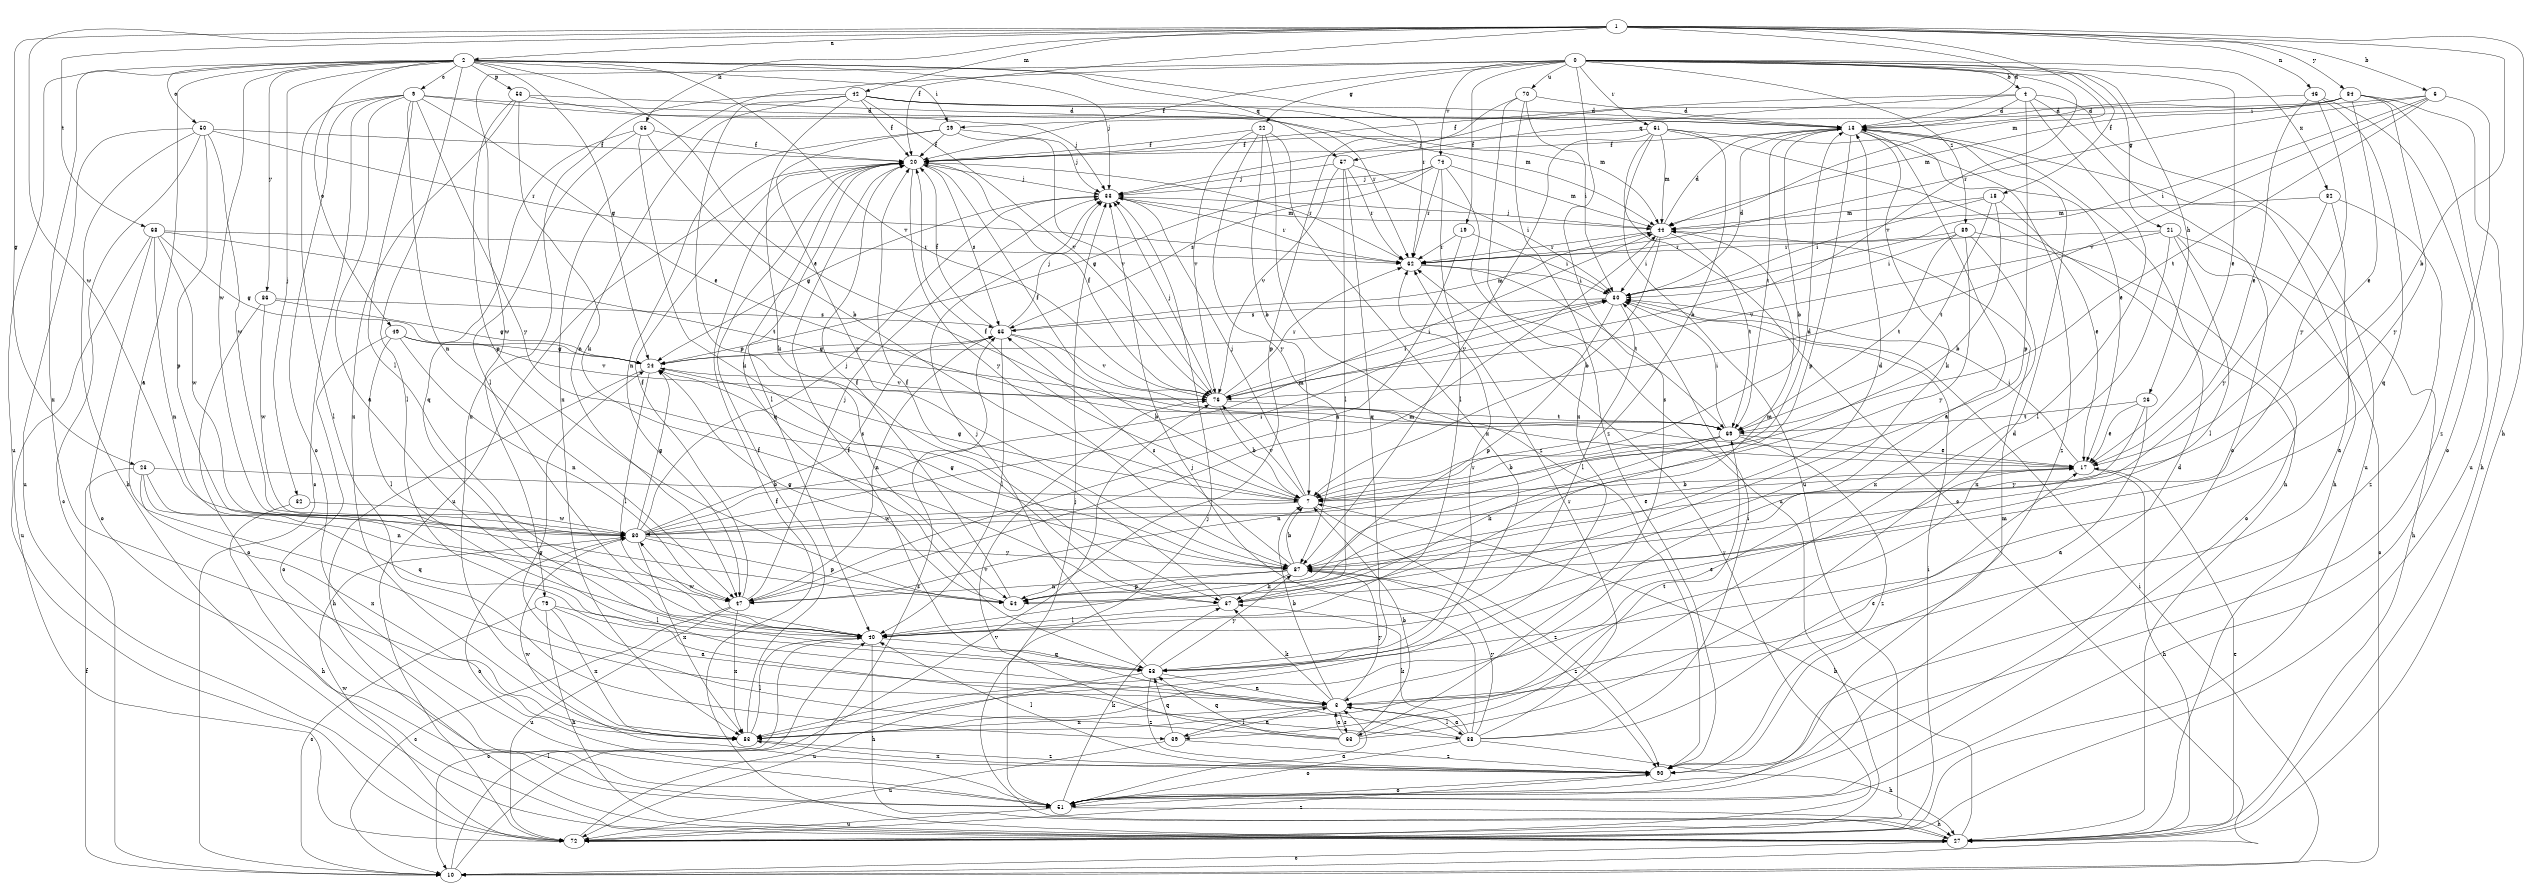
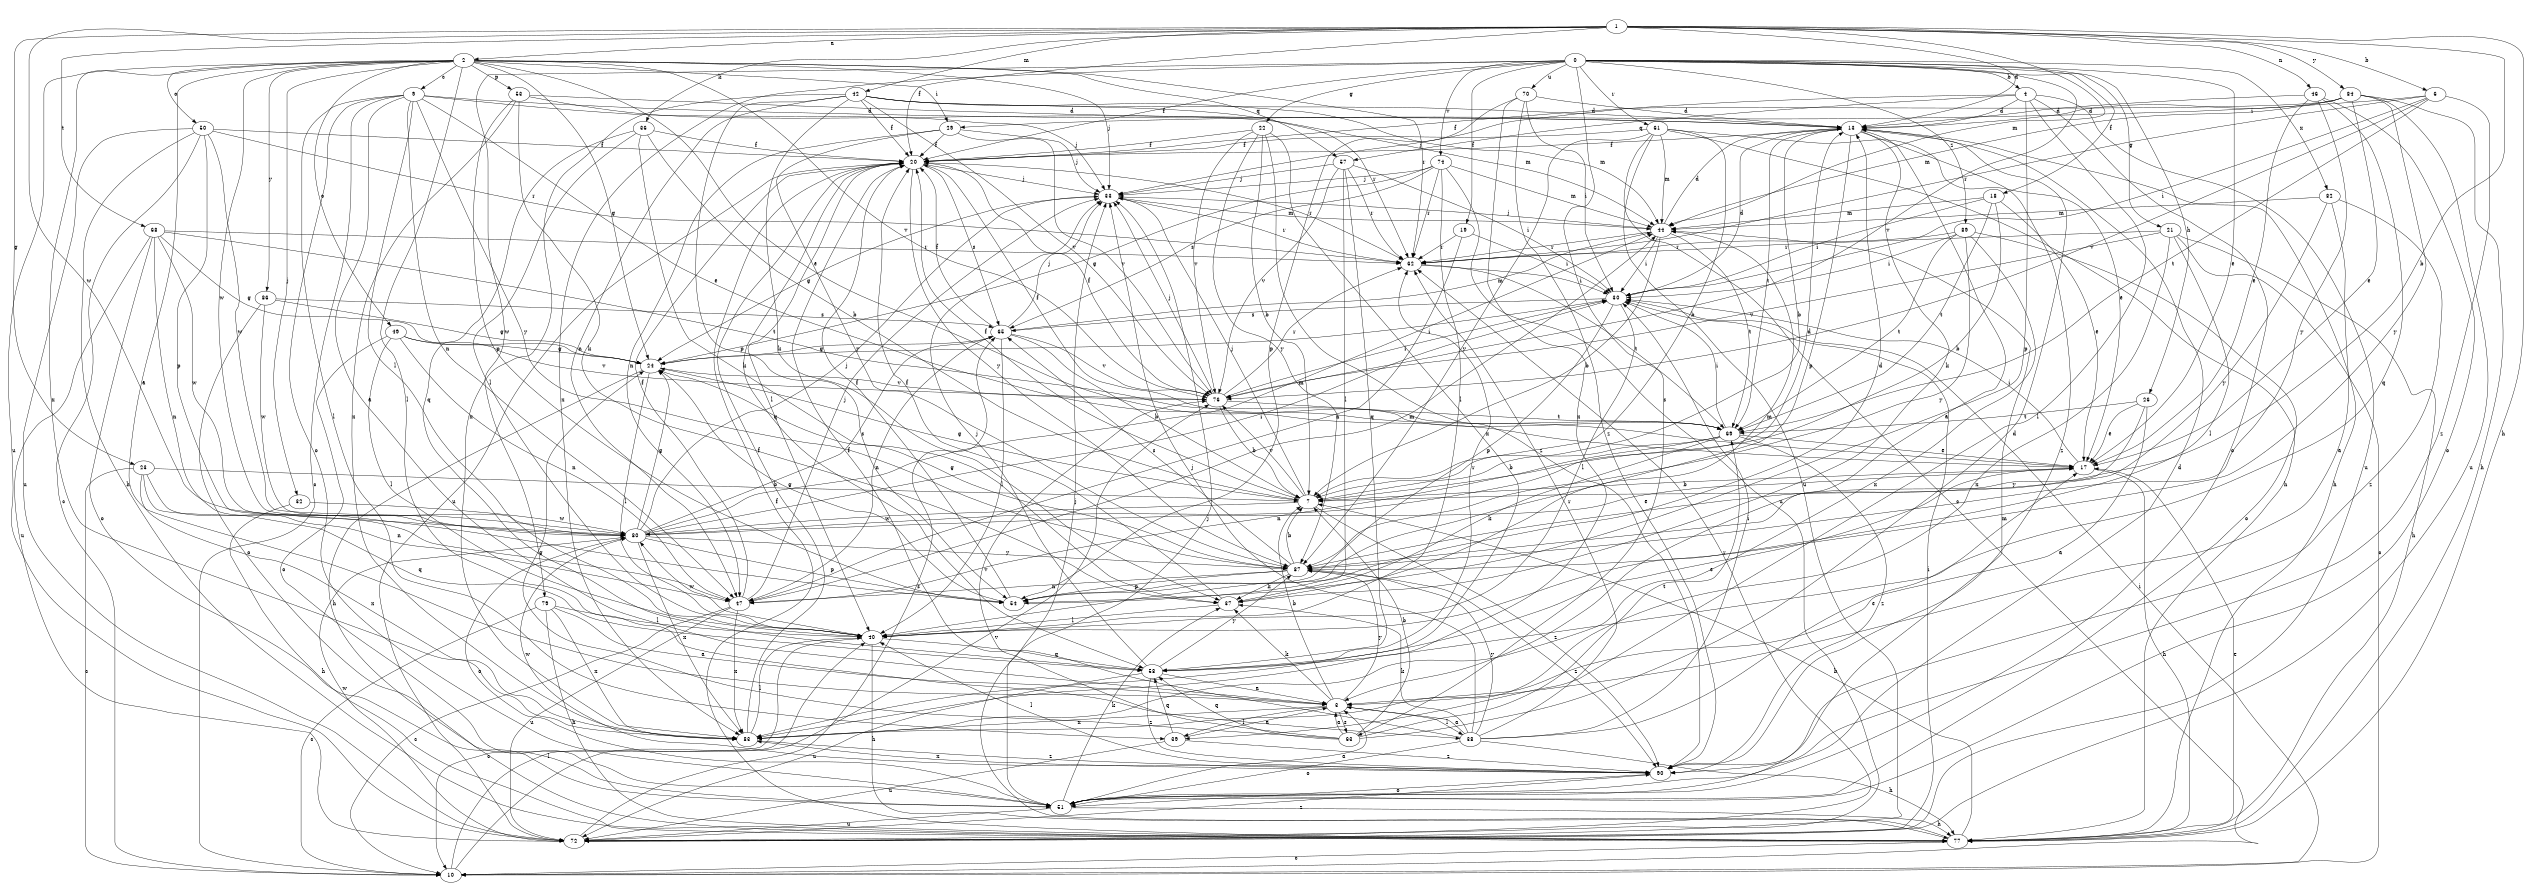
(87, 672) -> (87, 672)
(1957, 841) -> (1957, 841)
